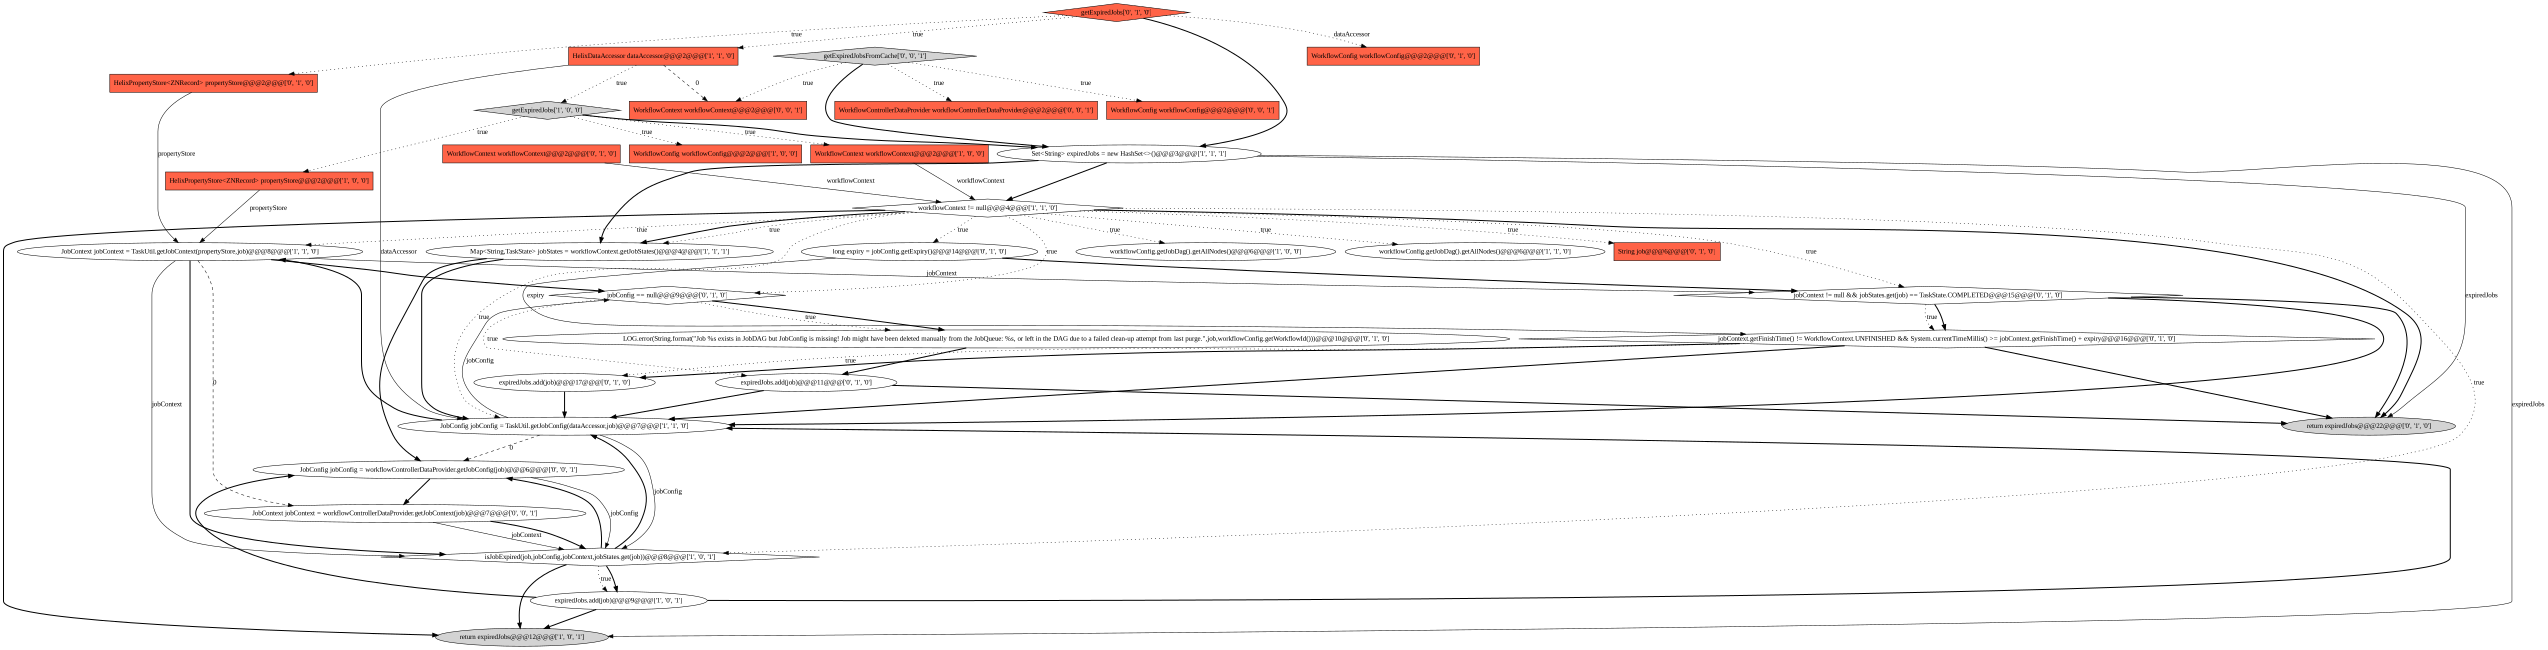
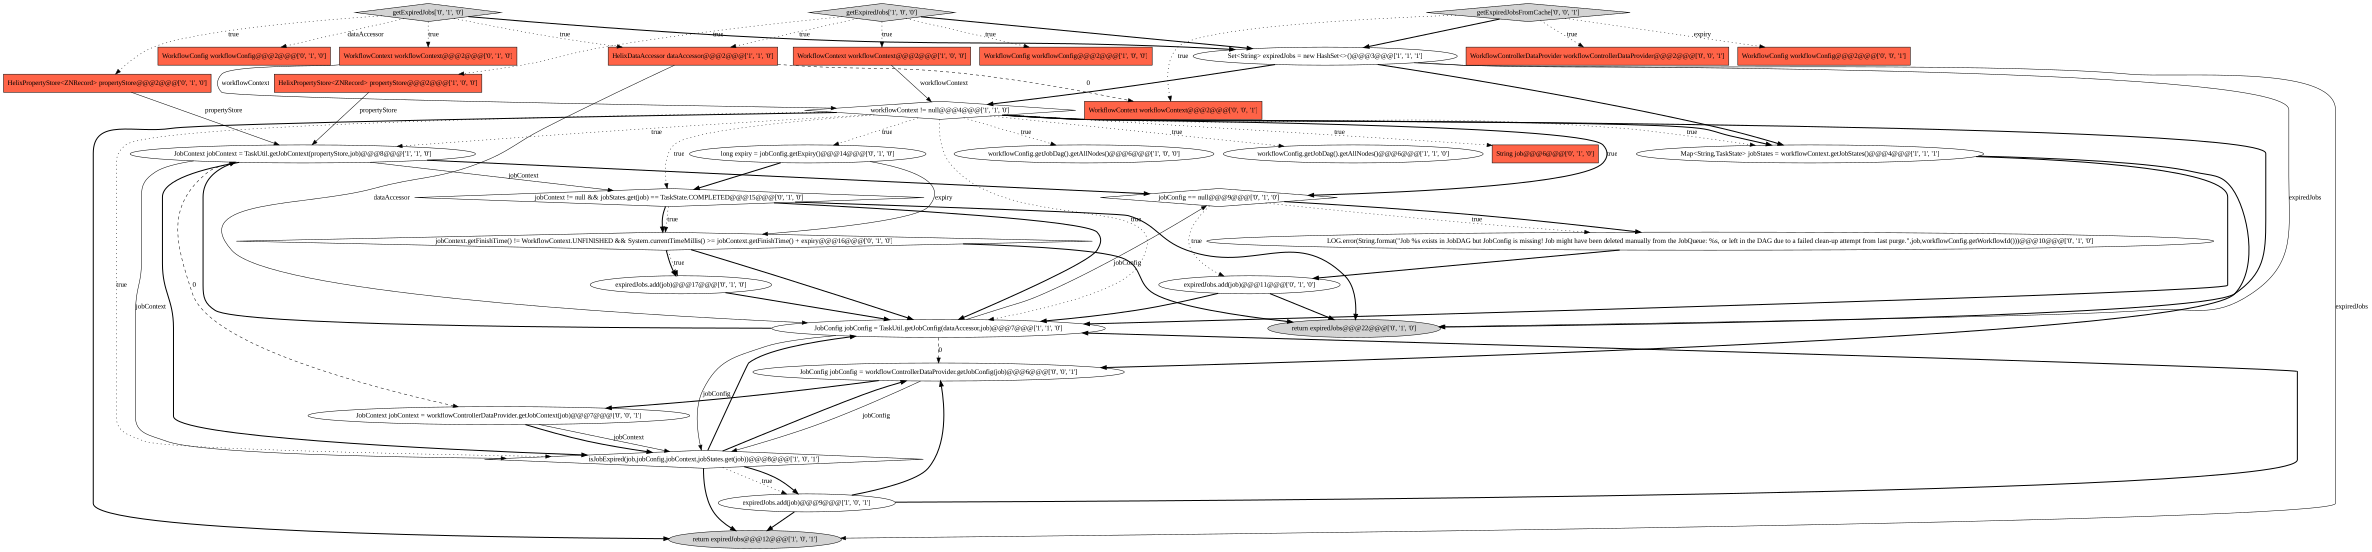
(1117, 13) -> (428, 13)
none -> (428, 32)
(601, 83) -> (797, 32)
(1086, 83) -> (1702, 34)
(936, 283) -> (1461, 129)
